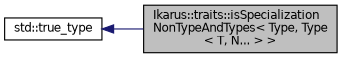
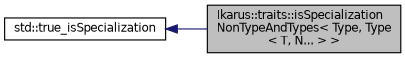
(53, 29) -> (85, 29)
